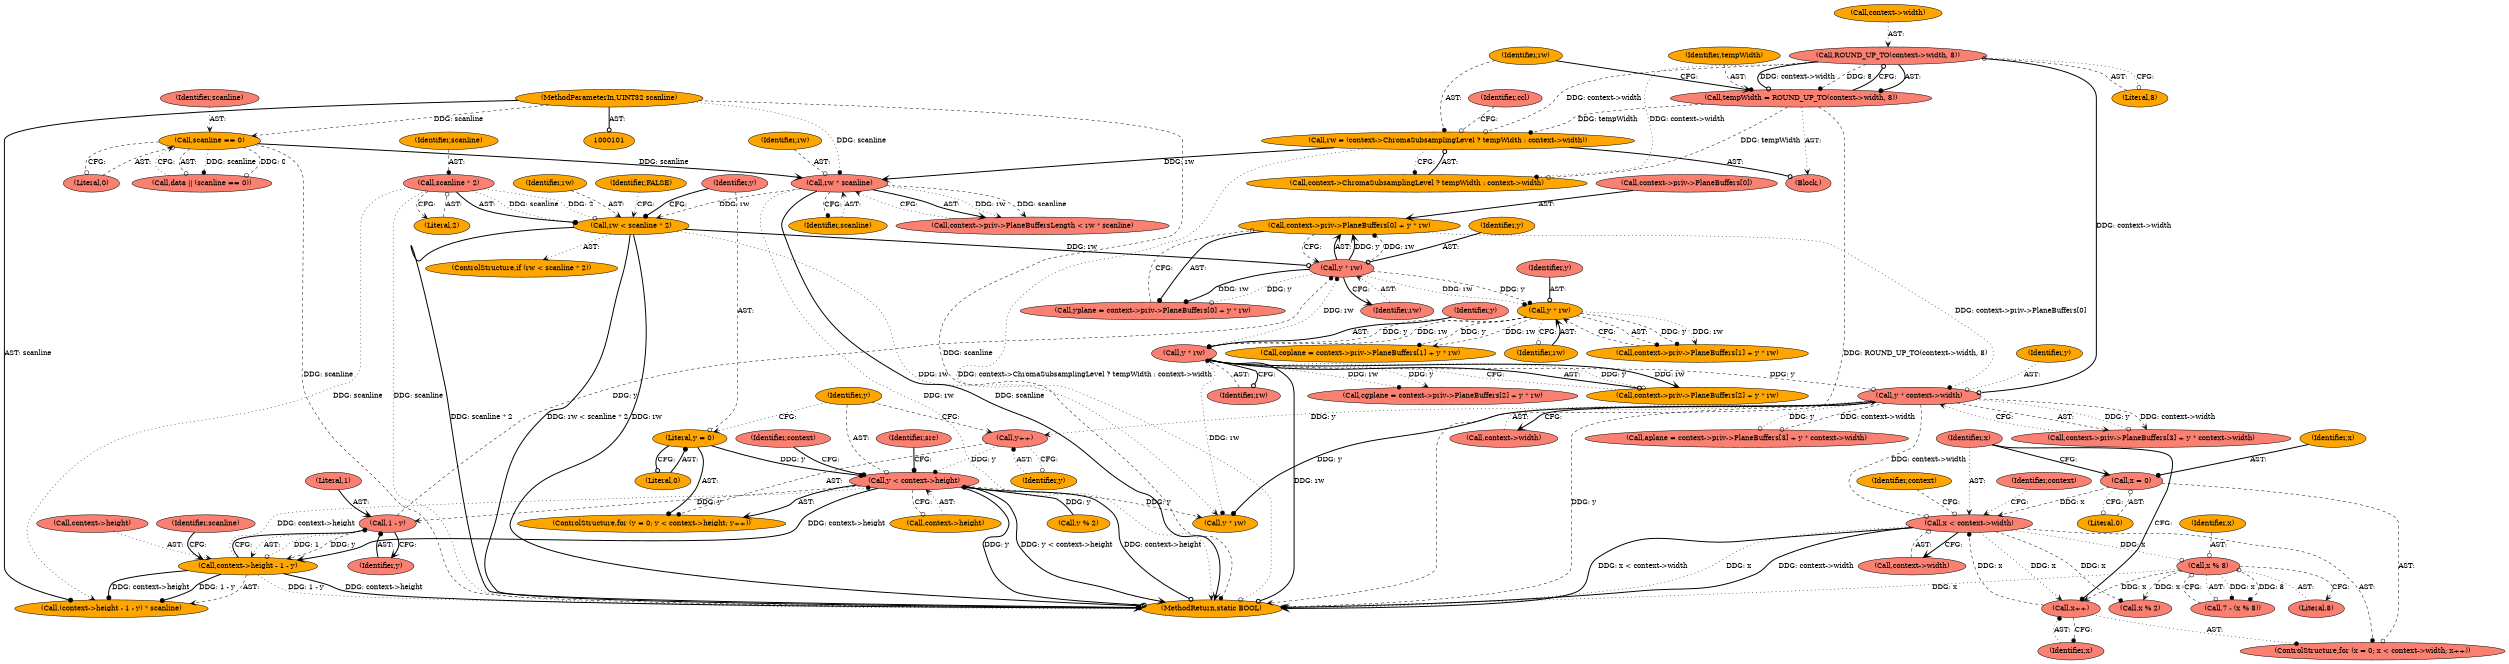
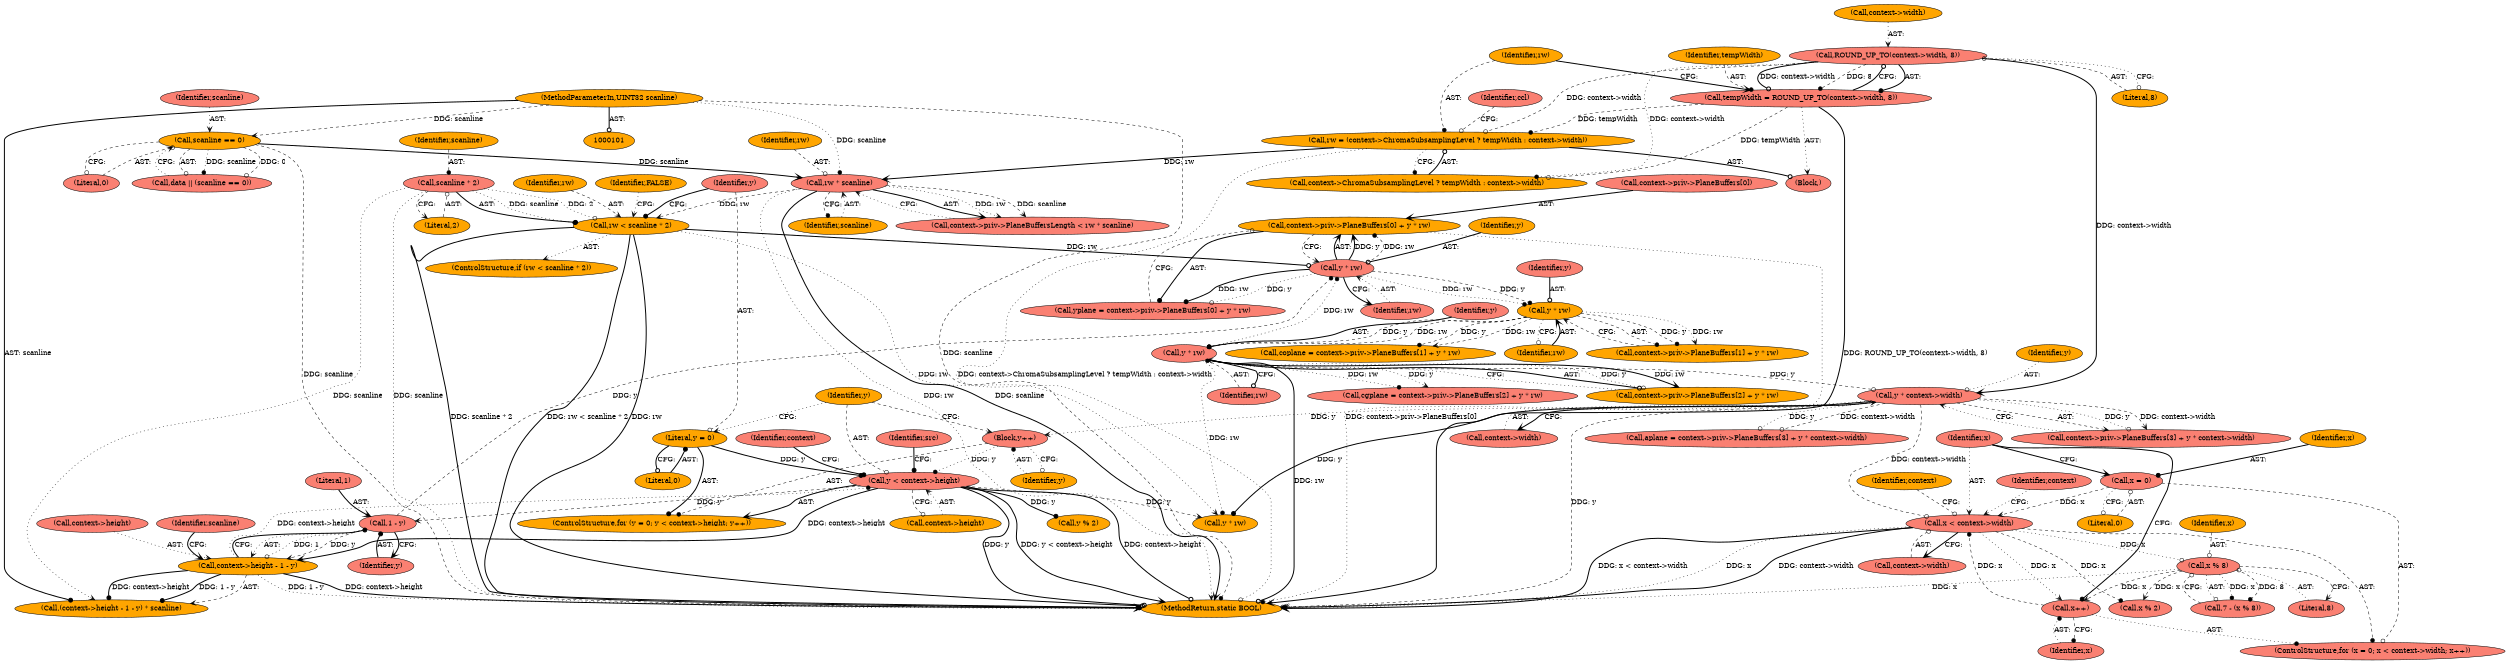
(2096, 225) -> (2096, 225)
(1755, 237) -> (1817, 402)
(1635, 412) -> (1635, 412)
(1015, 439) -> (1015, 439)
(1023, 494) -> (1009, 496)
